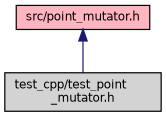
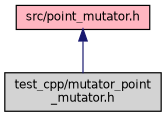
(83, 92) -> (83, 92)
